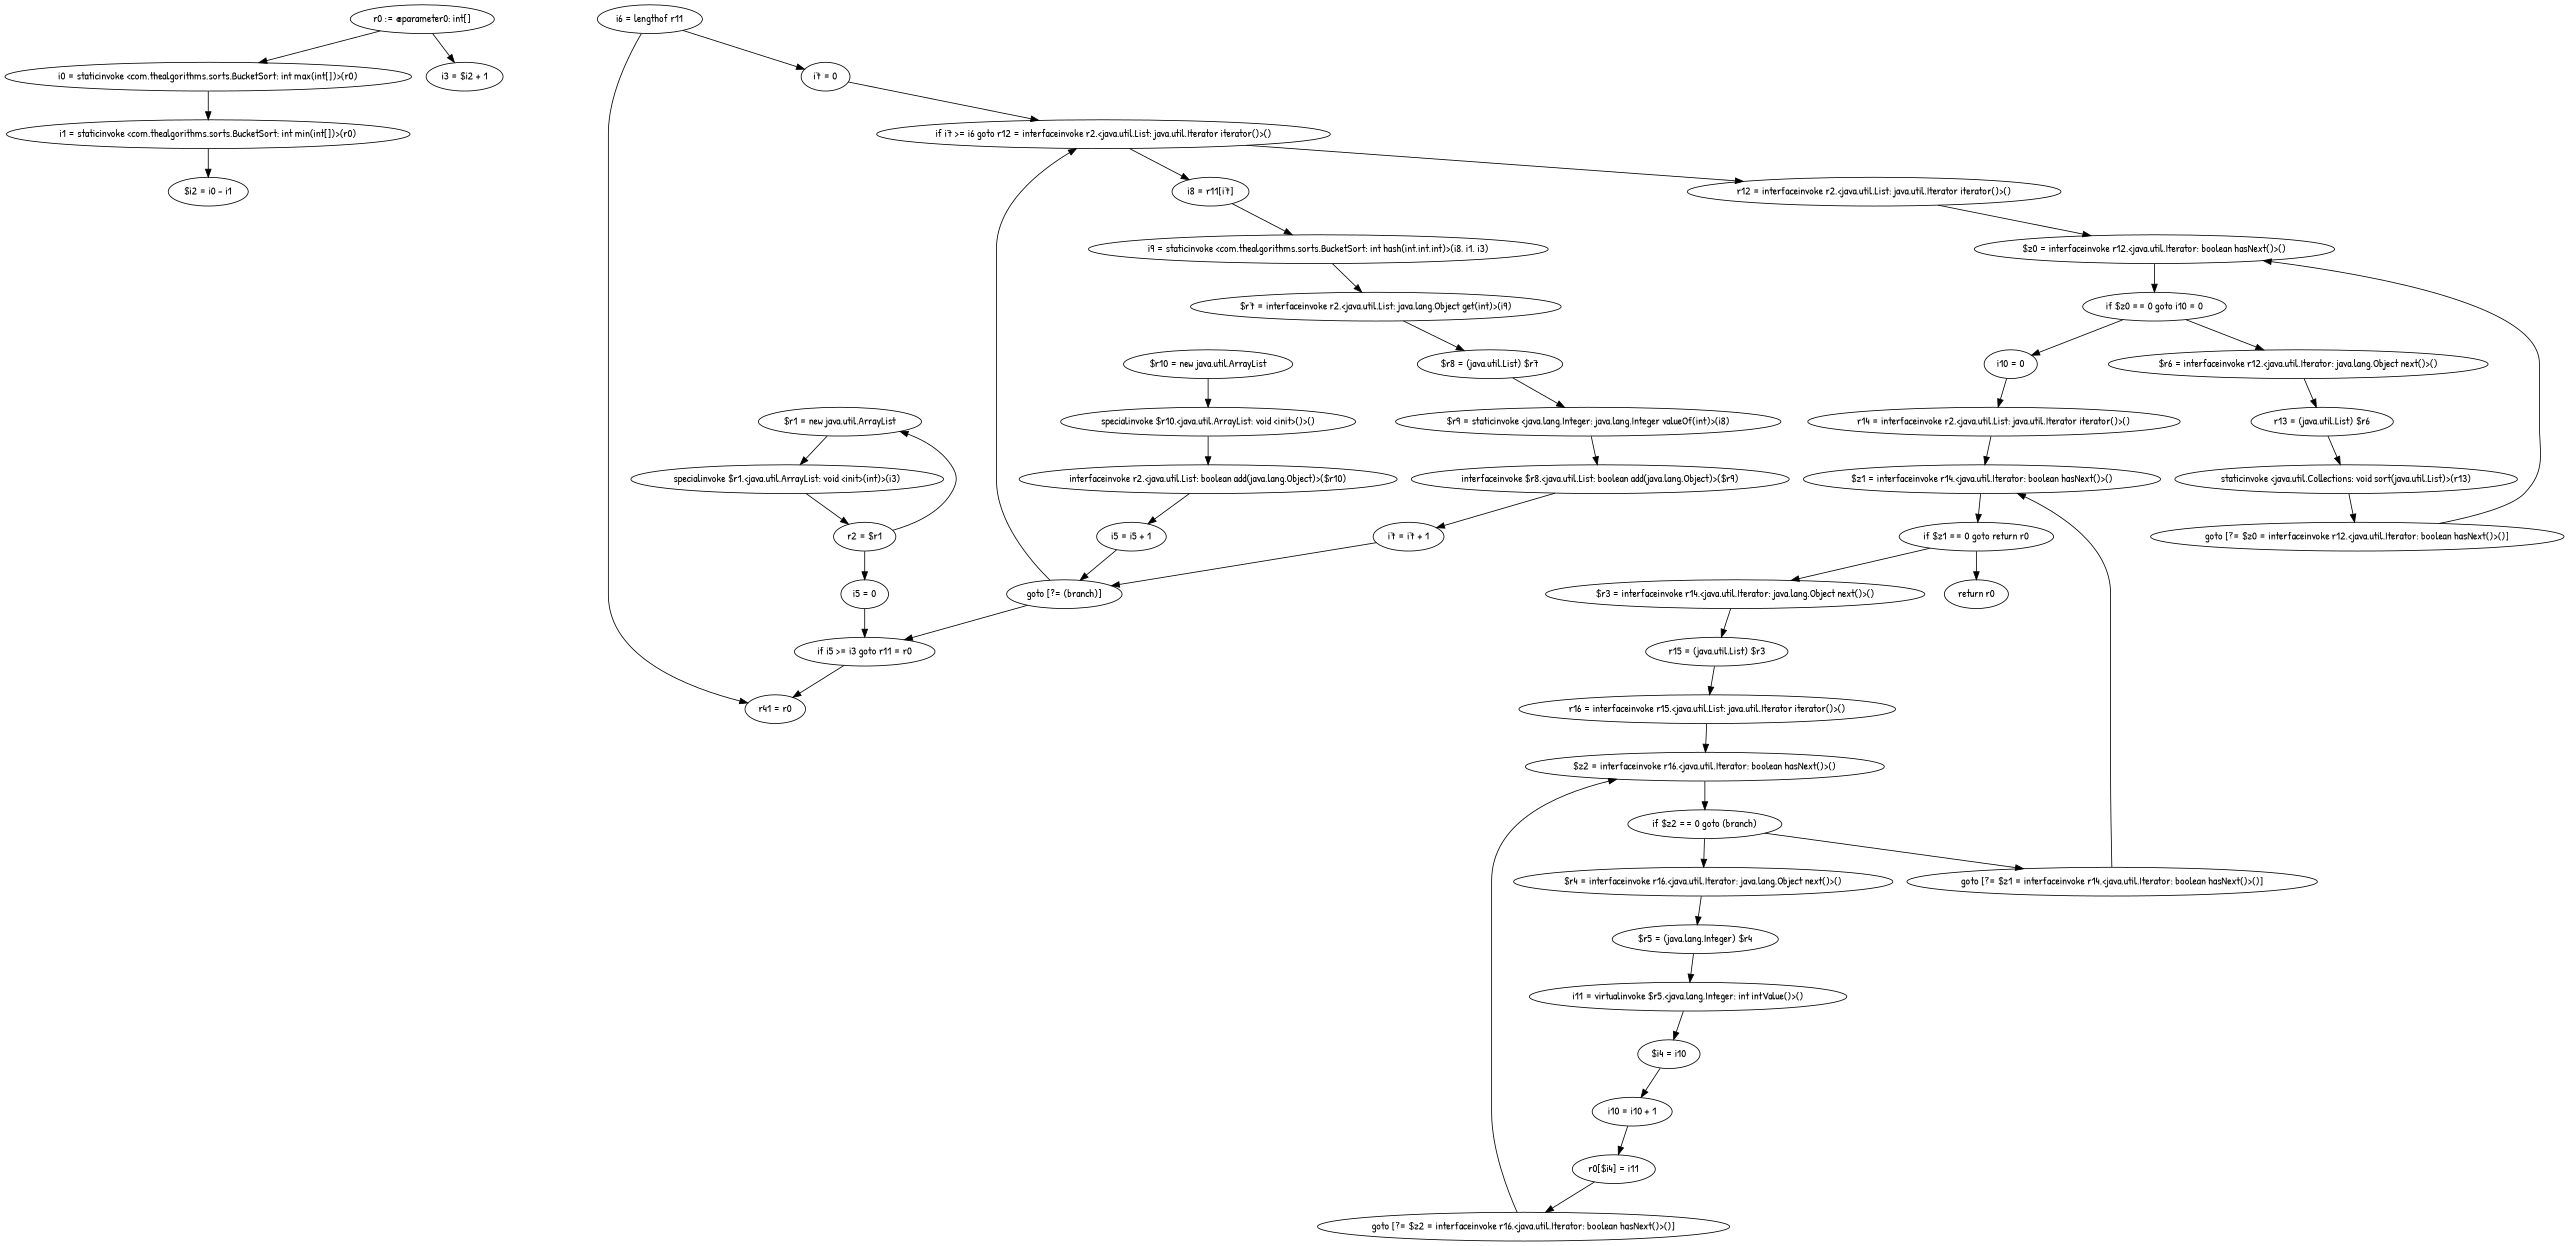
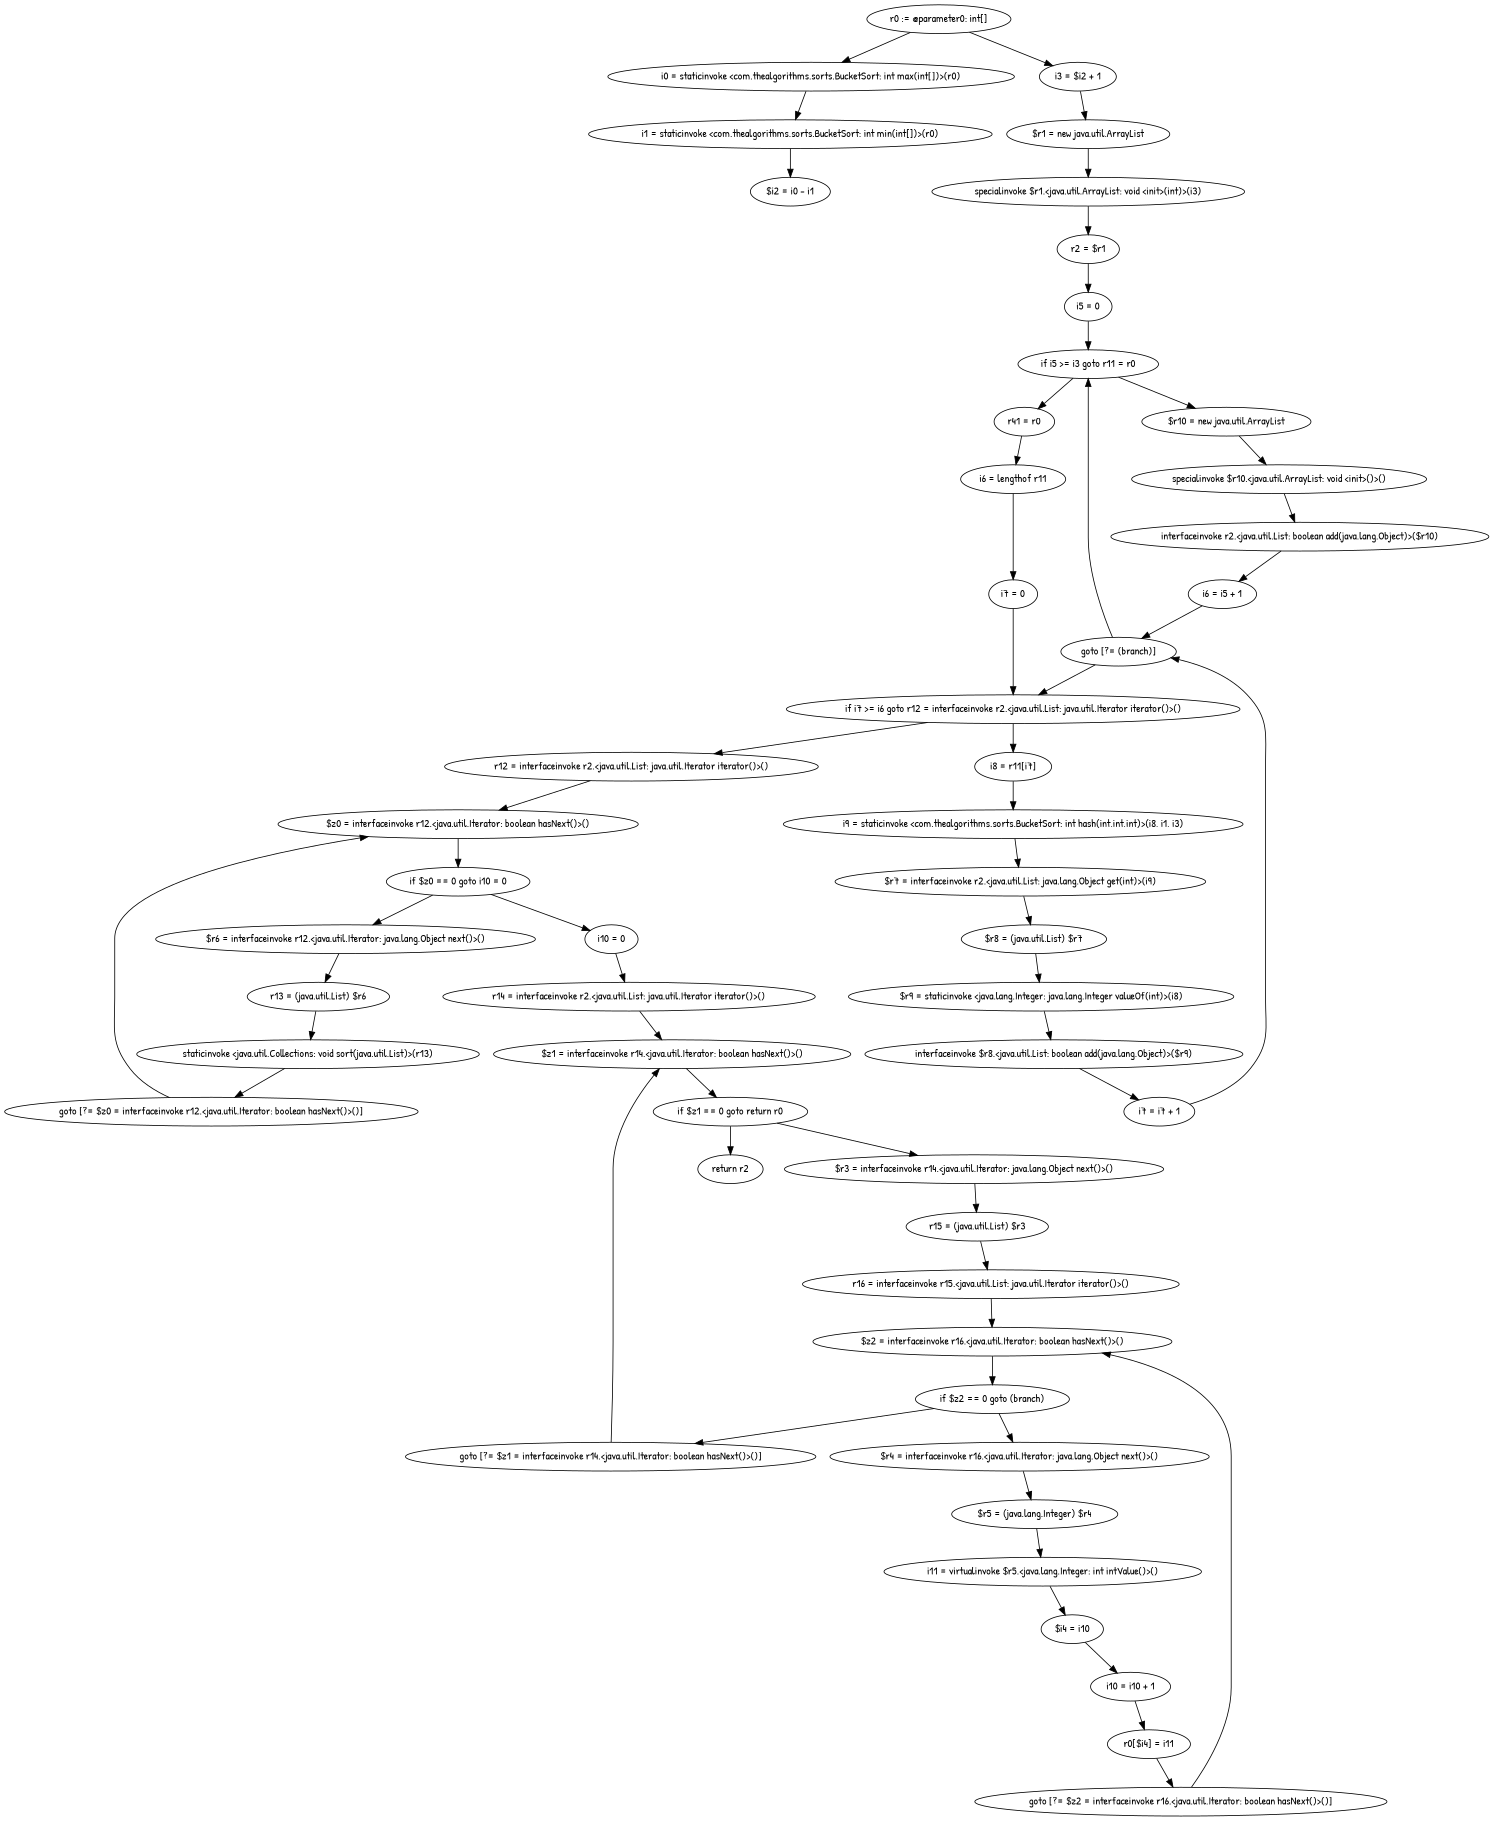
none -> (1153, 391)
(608, 402) -> (1020, 446)
(954, 487) -> (1082, 102)
(1131, 537) -> (1222, 594)
(1976, 594) -> (730, 1169)
